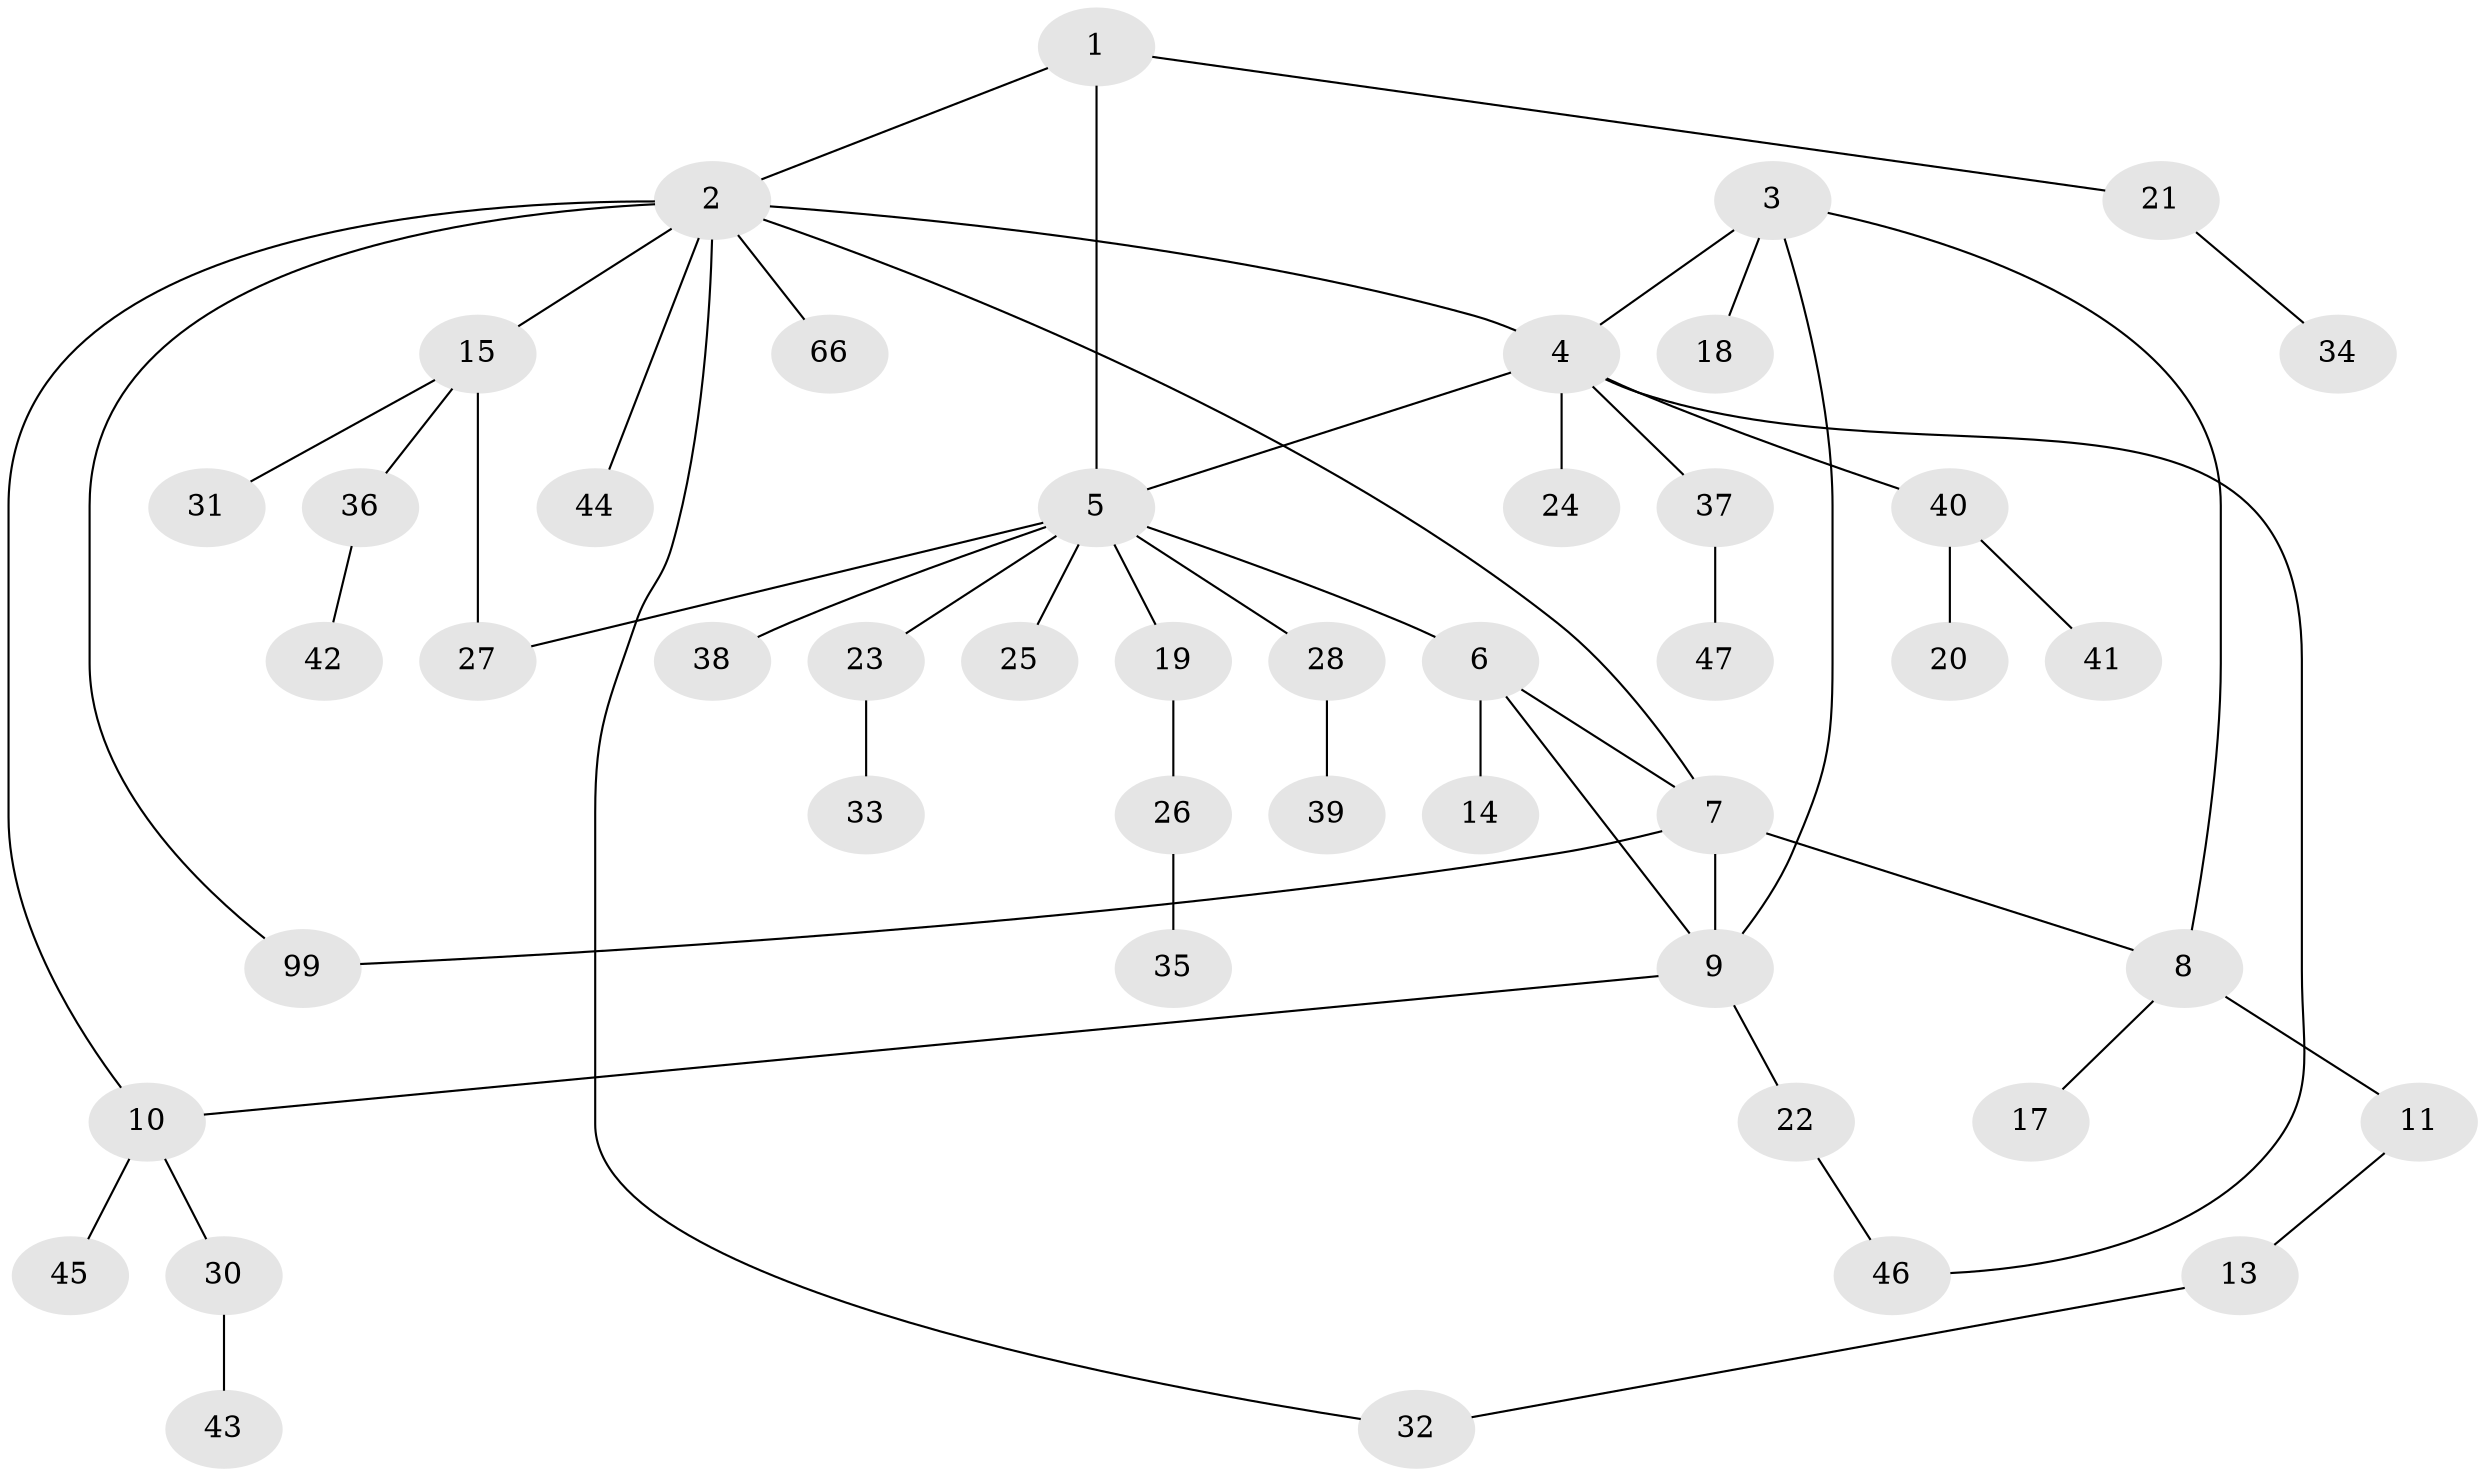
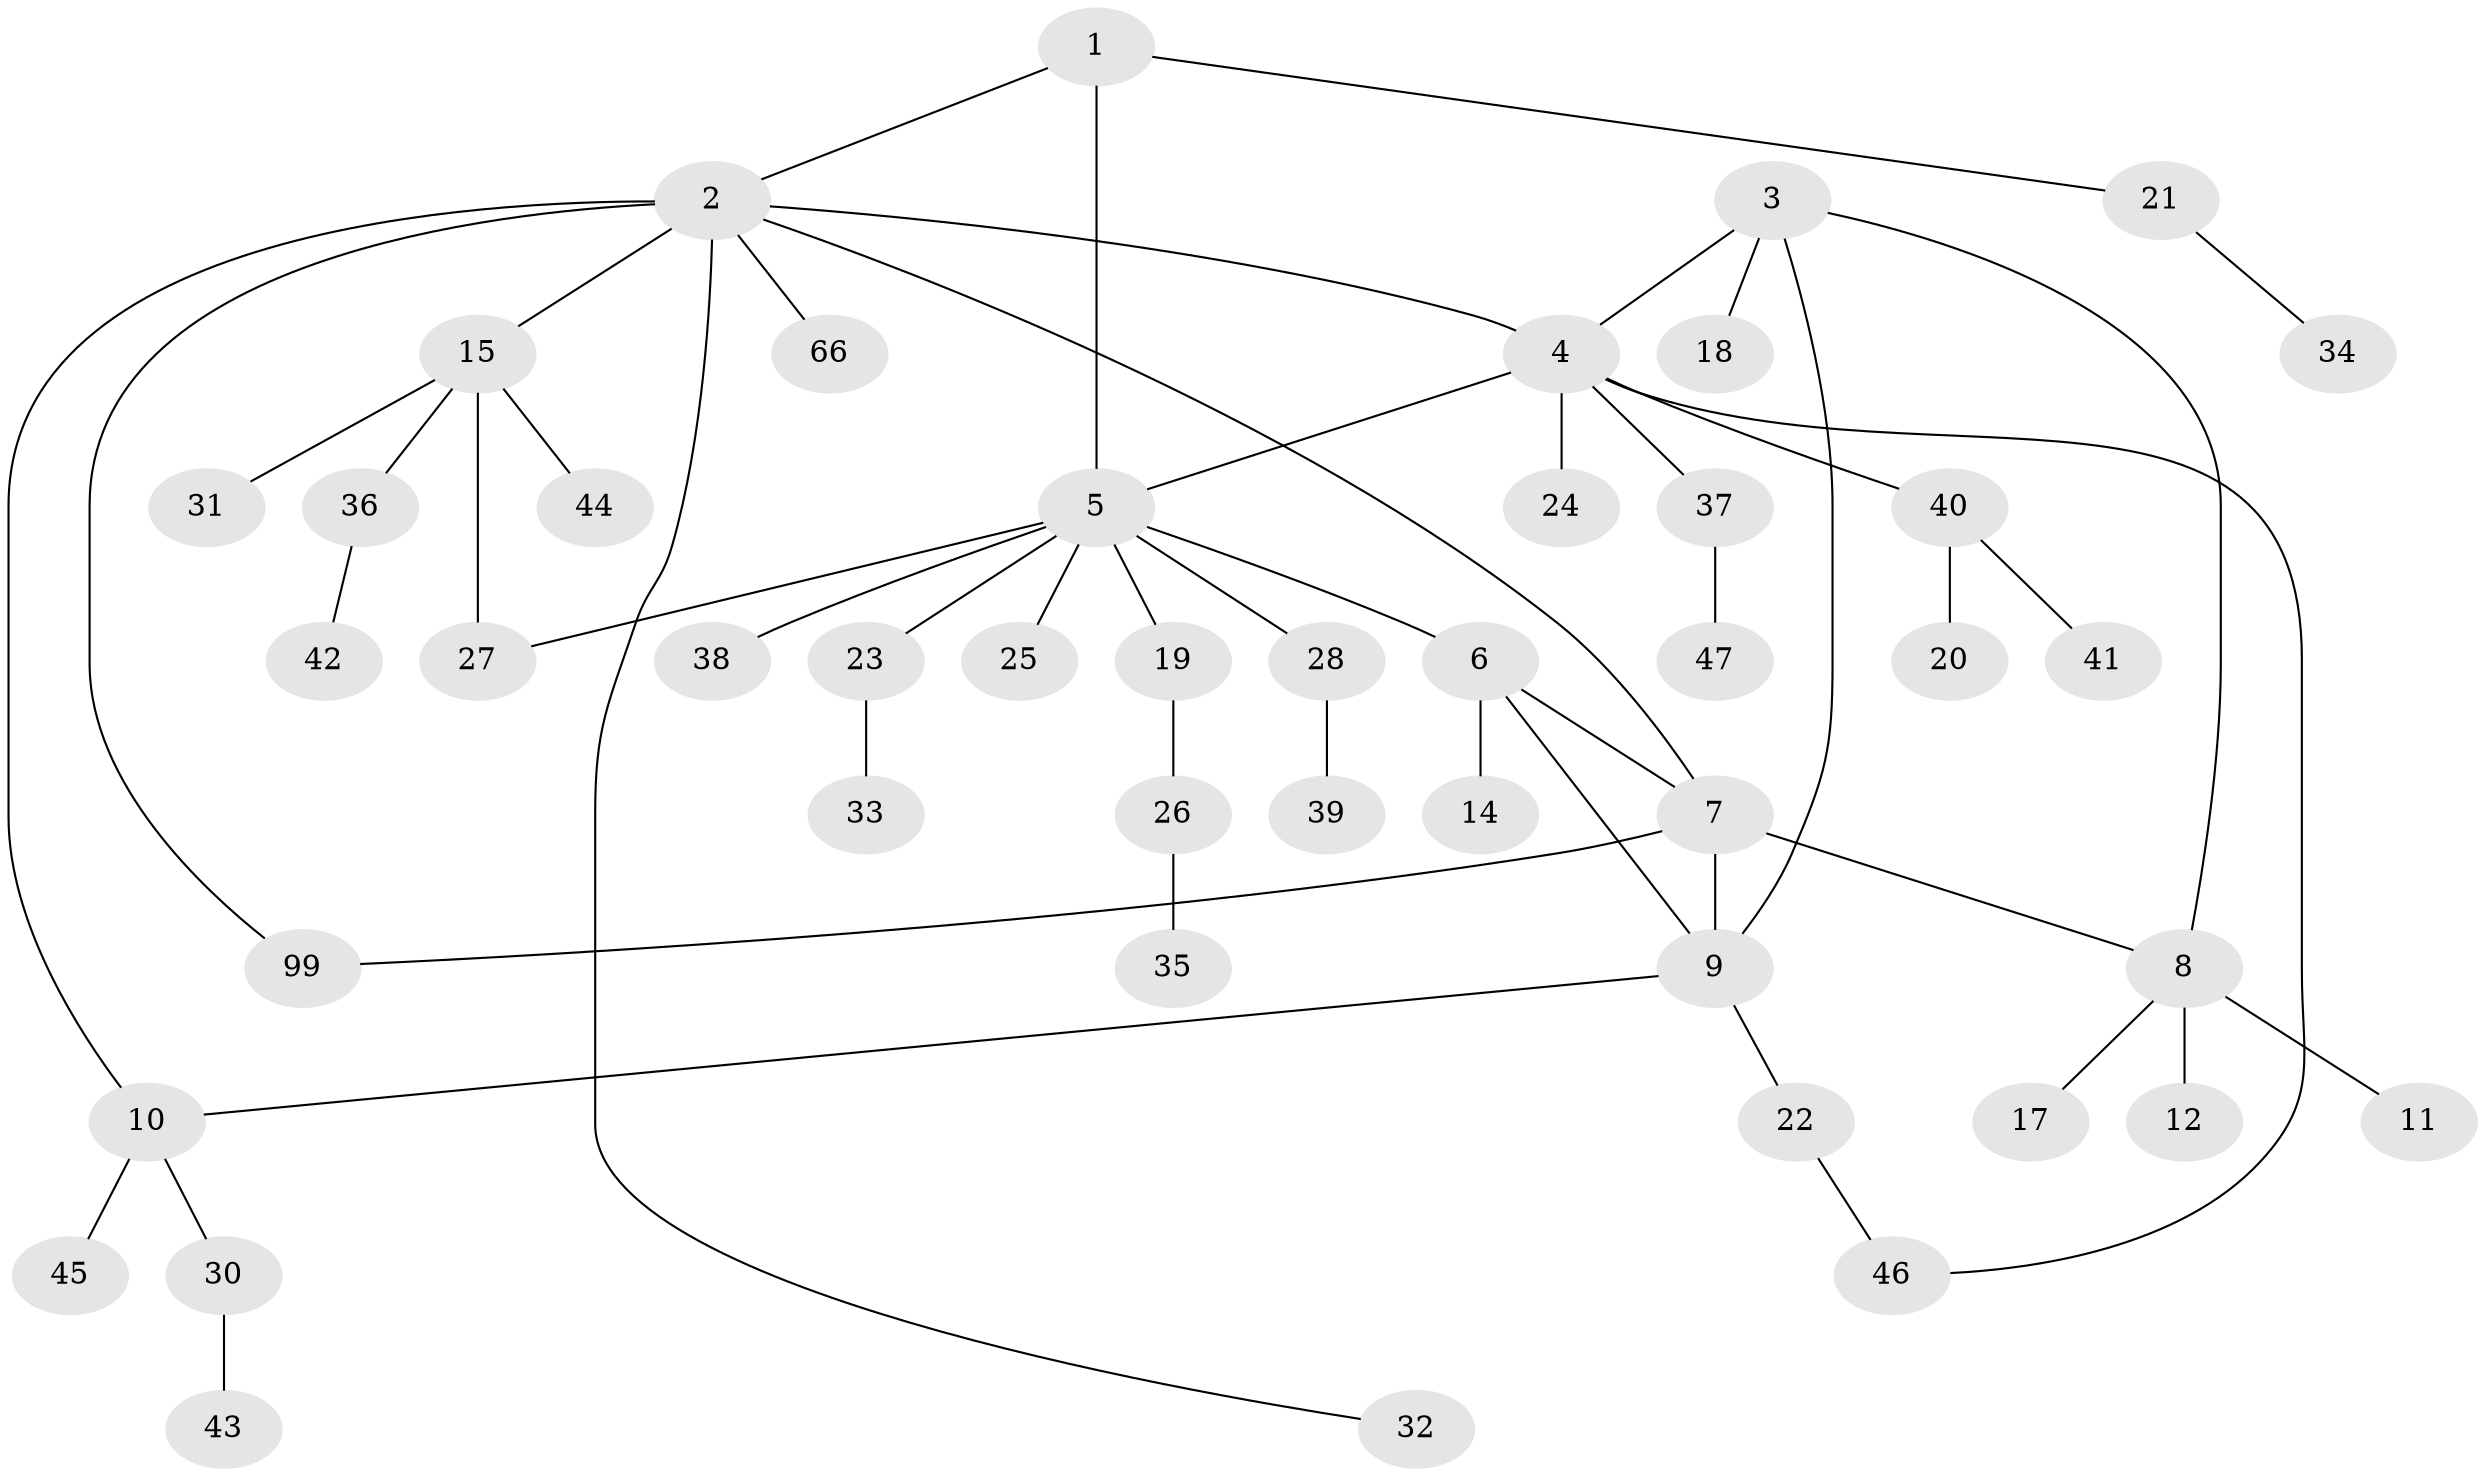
(654, 354) -> (537, 431)
none -> (2185, 1122)
(2240, 1276) -> none
